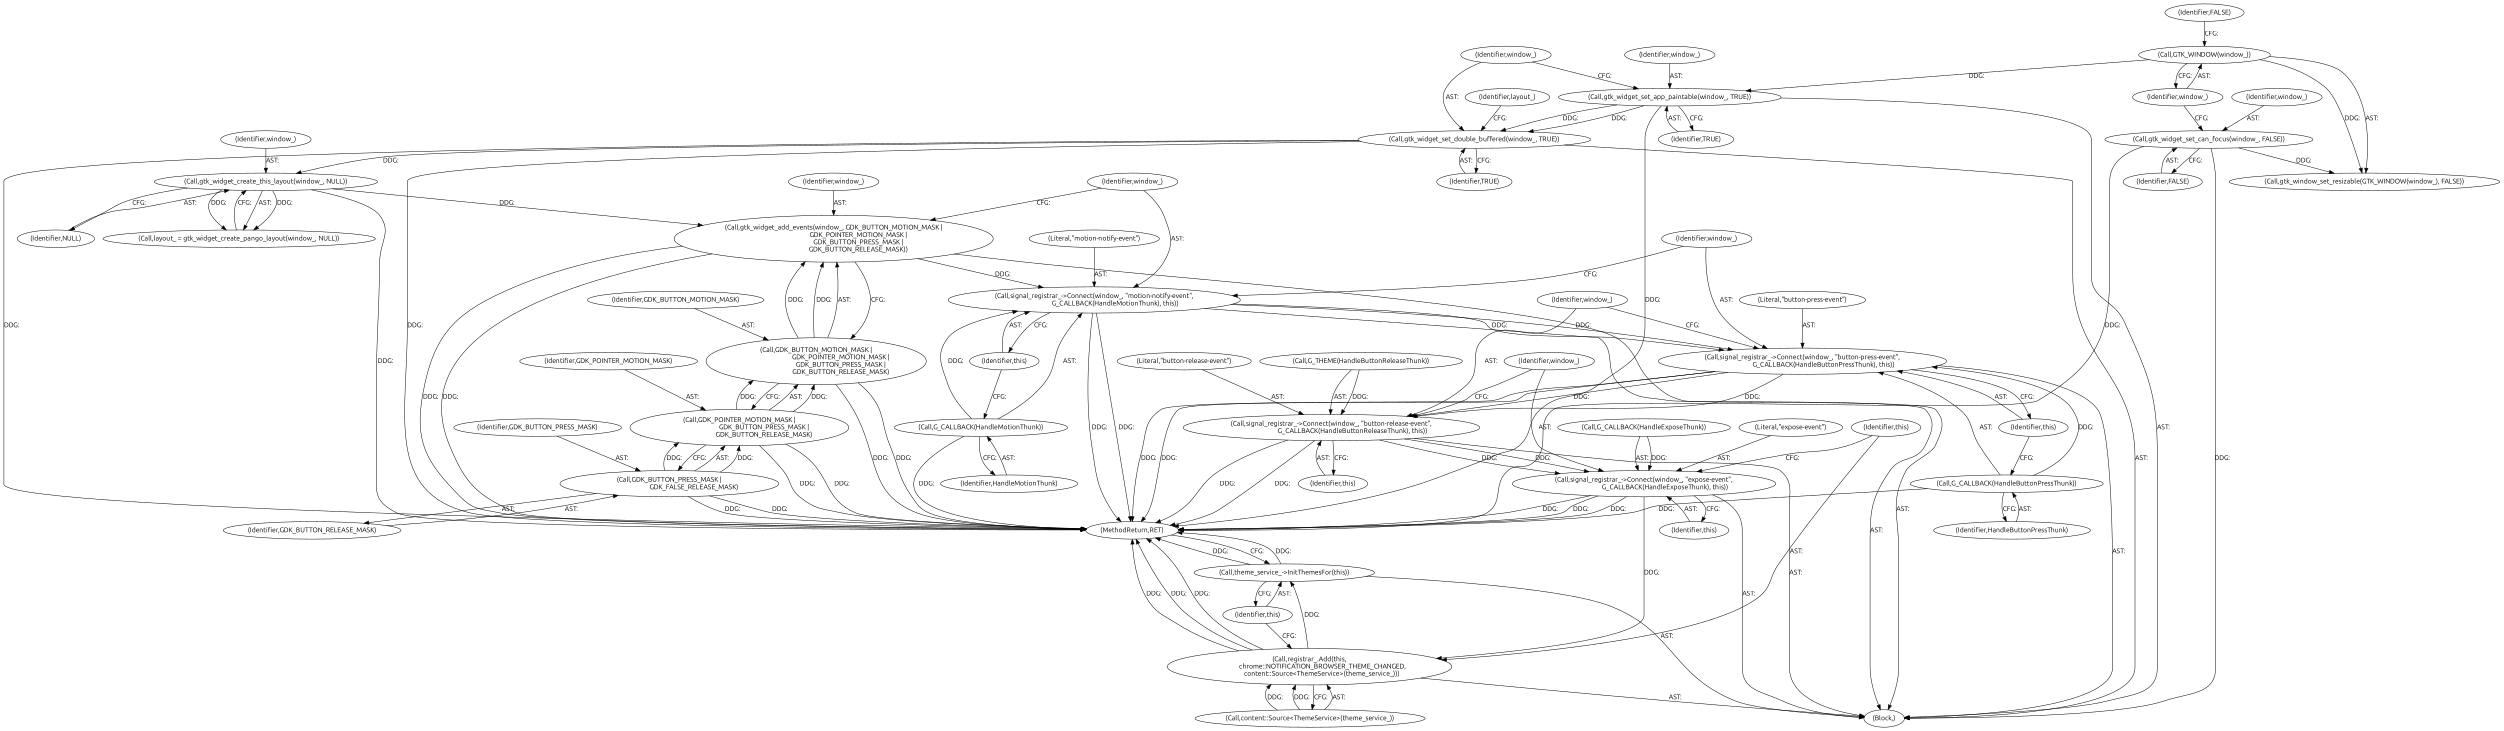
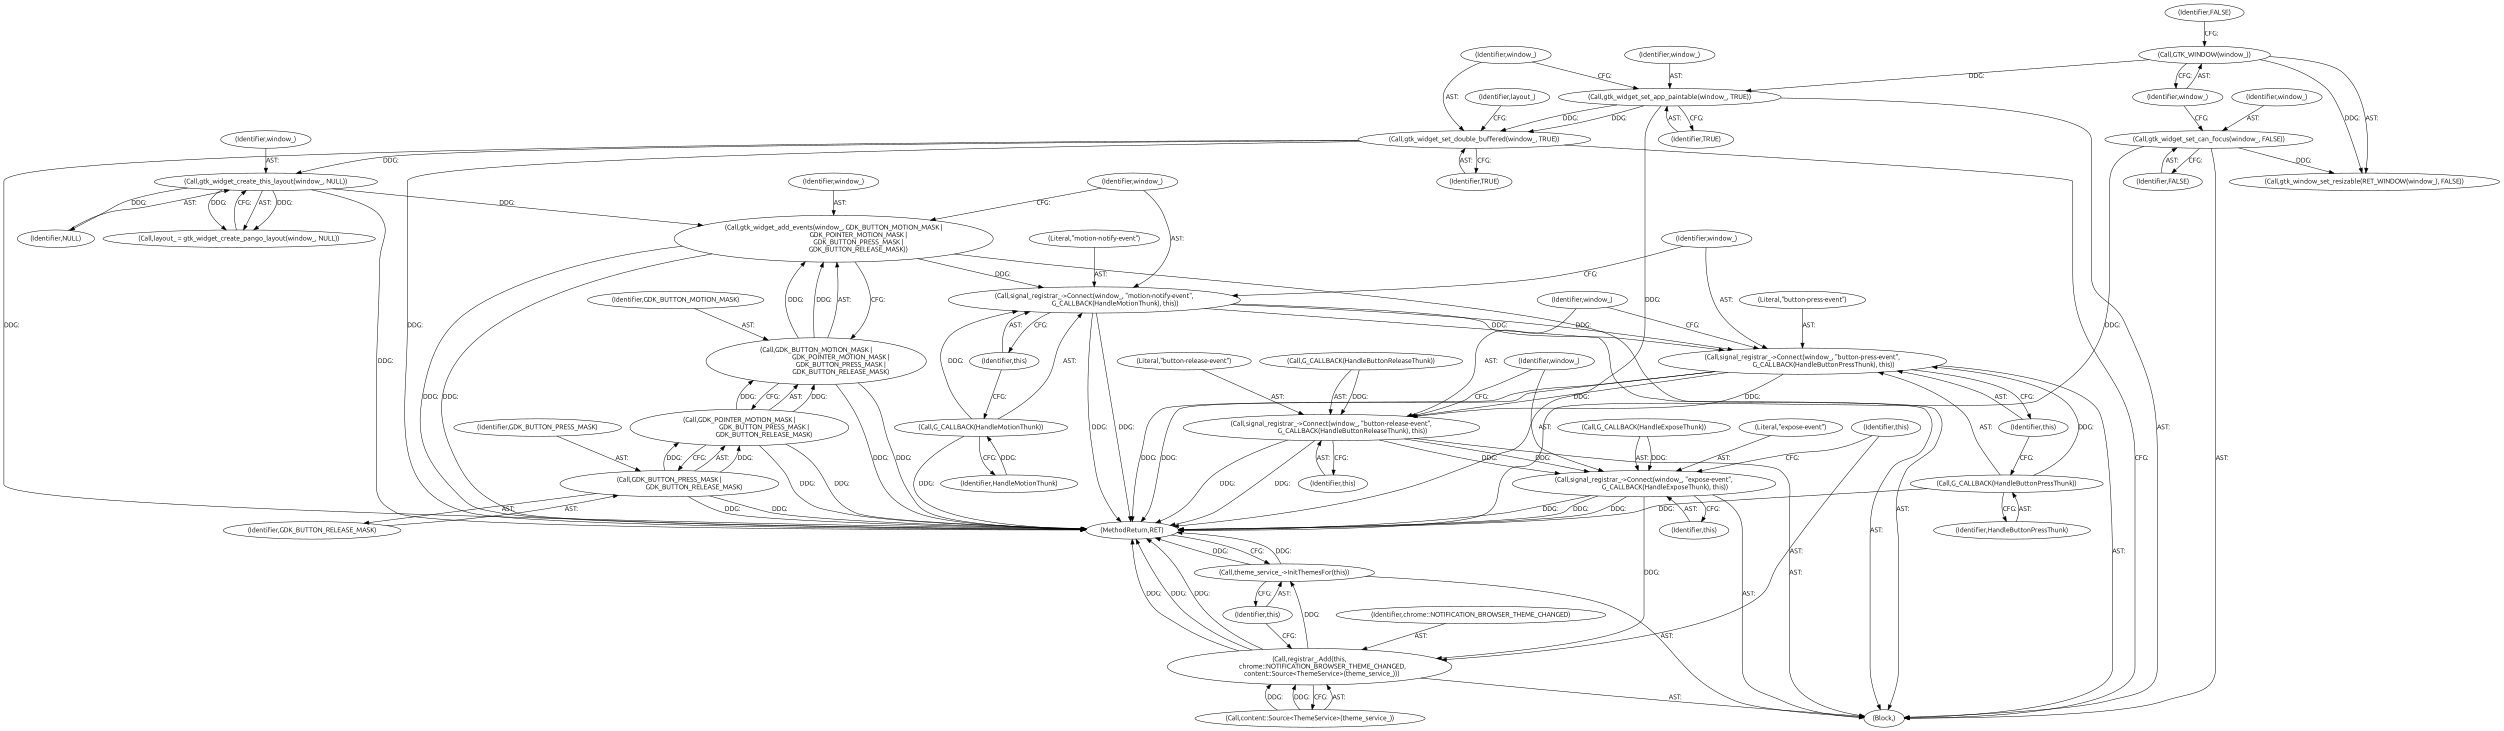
(2364, 182) -> (2364, 182)
(140, 203) -> (140, 203)
(609, 361) -> none
(1361, 361) -> (1361, 361)
(1009, 458) -> (1009, 458)
(2143, 458) -> (2143, 458)
(2223, 458) -> (2223, 458)
(669, 484) -> (669, 484)
none -> (1471, 615)
